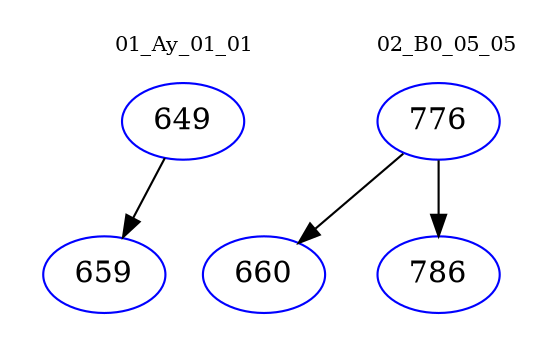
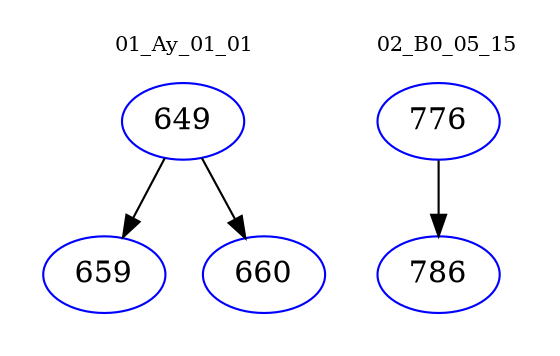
(447, 46) -> (447, 46)
(375, 178) -> (218, 188)
